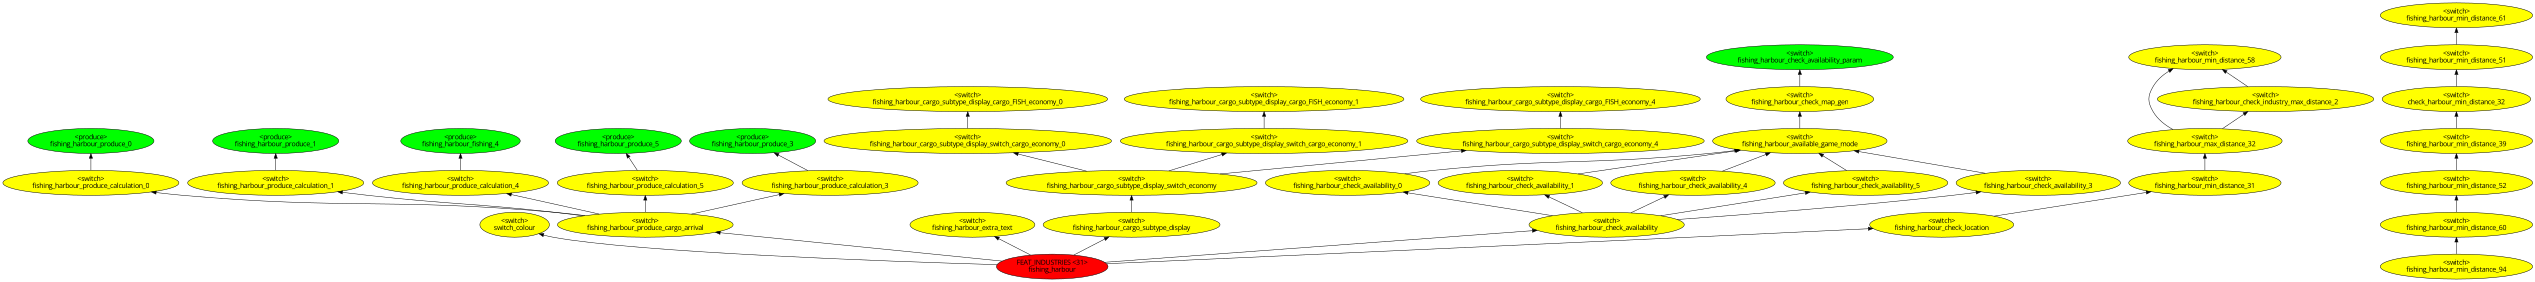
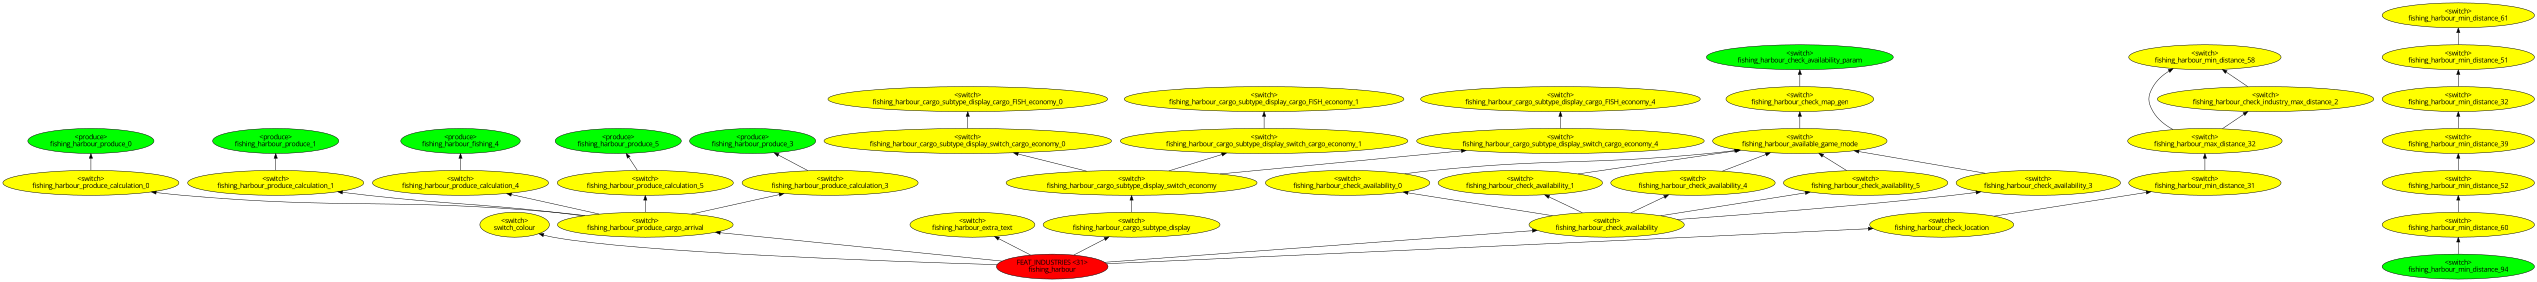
(2456, 99) -> (2458, 99)
(2456, 267) -> (2458, 267)
